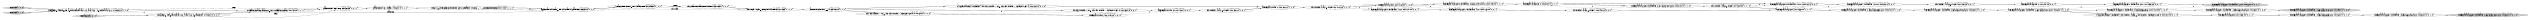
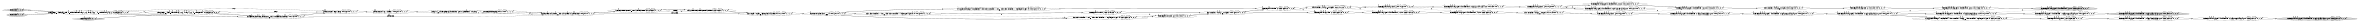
(1731, 6) -> none
(17, 13) -> (17, 15)
none -> (1163, 13)
none -> (1332, 13)
